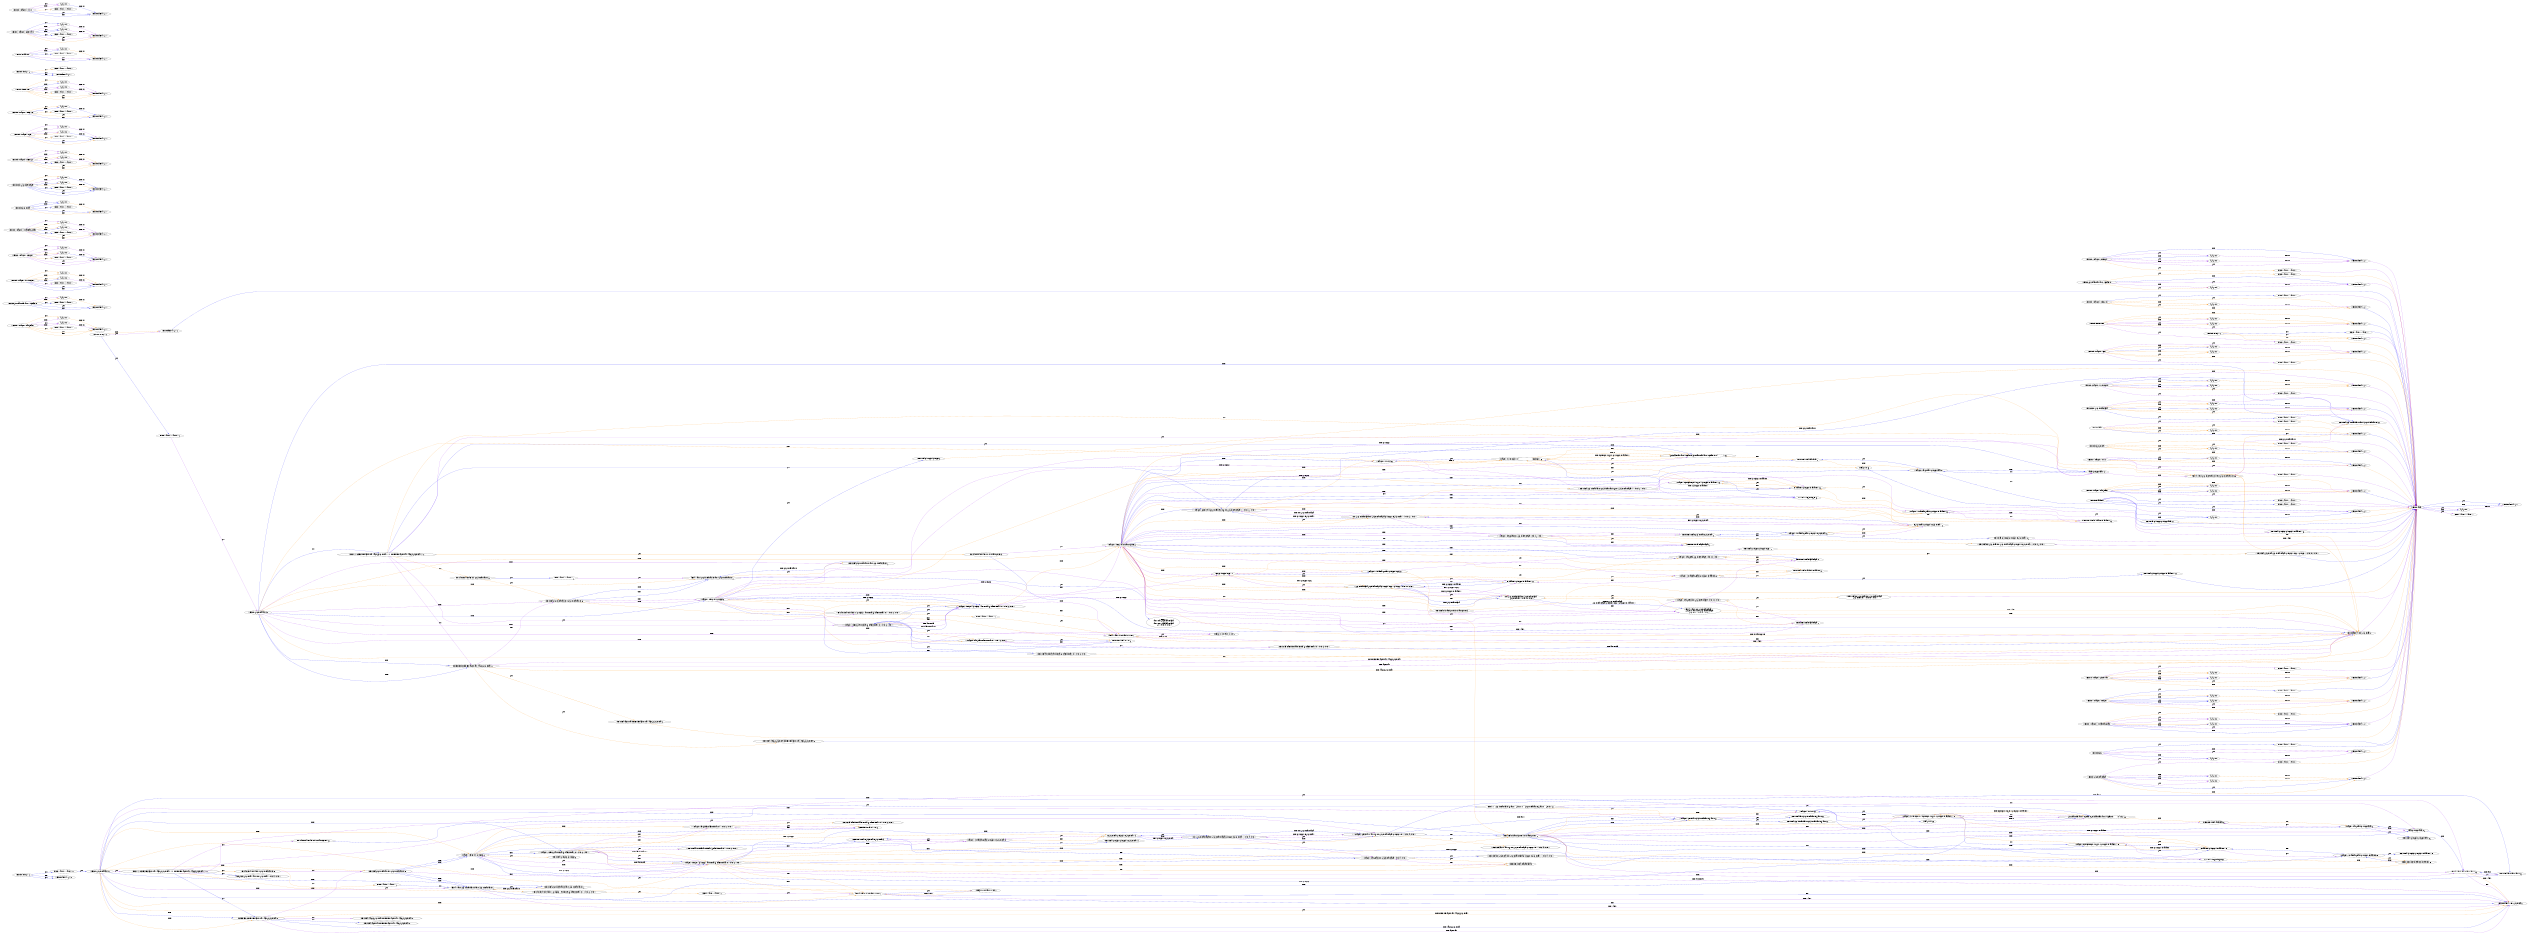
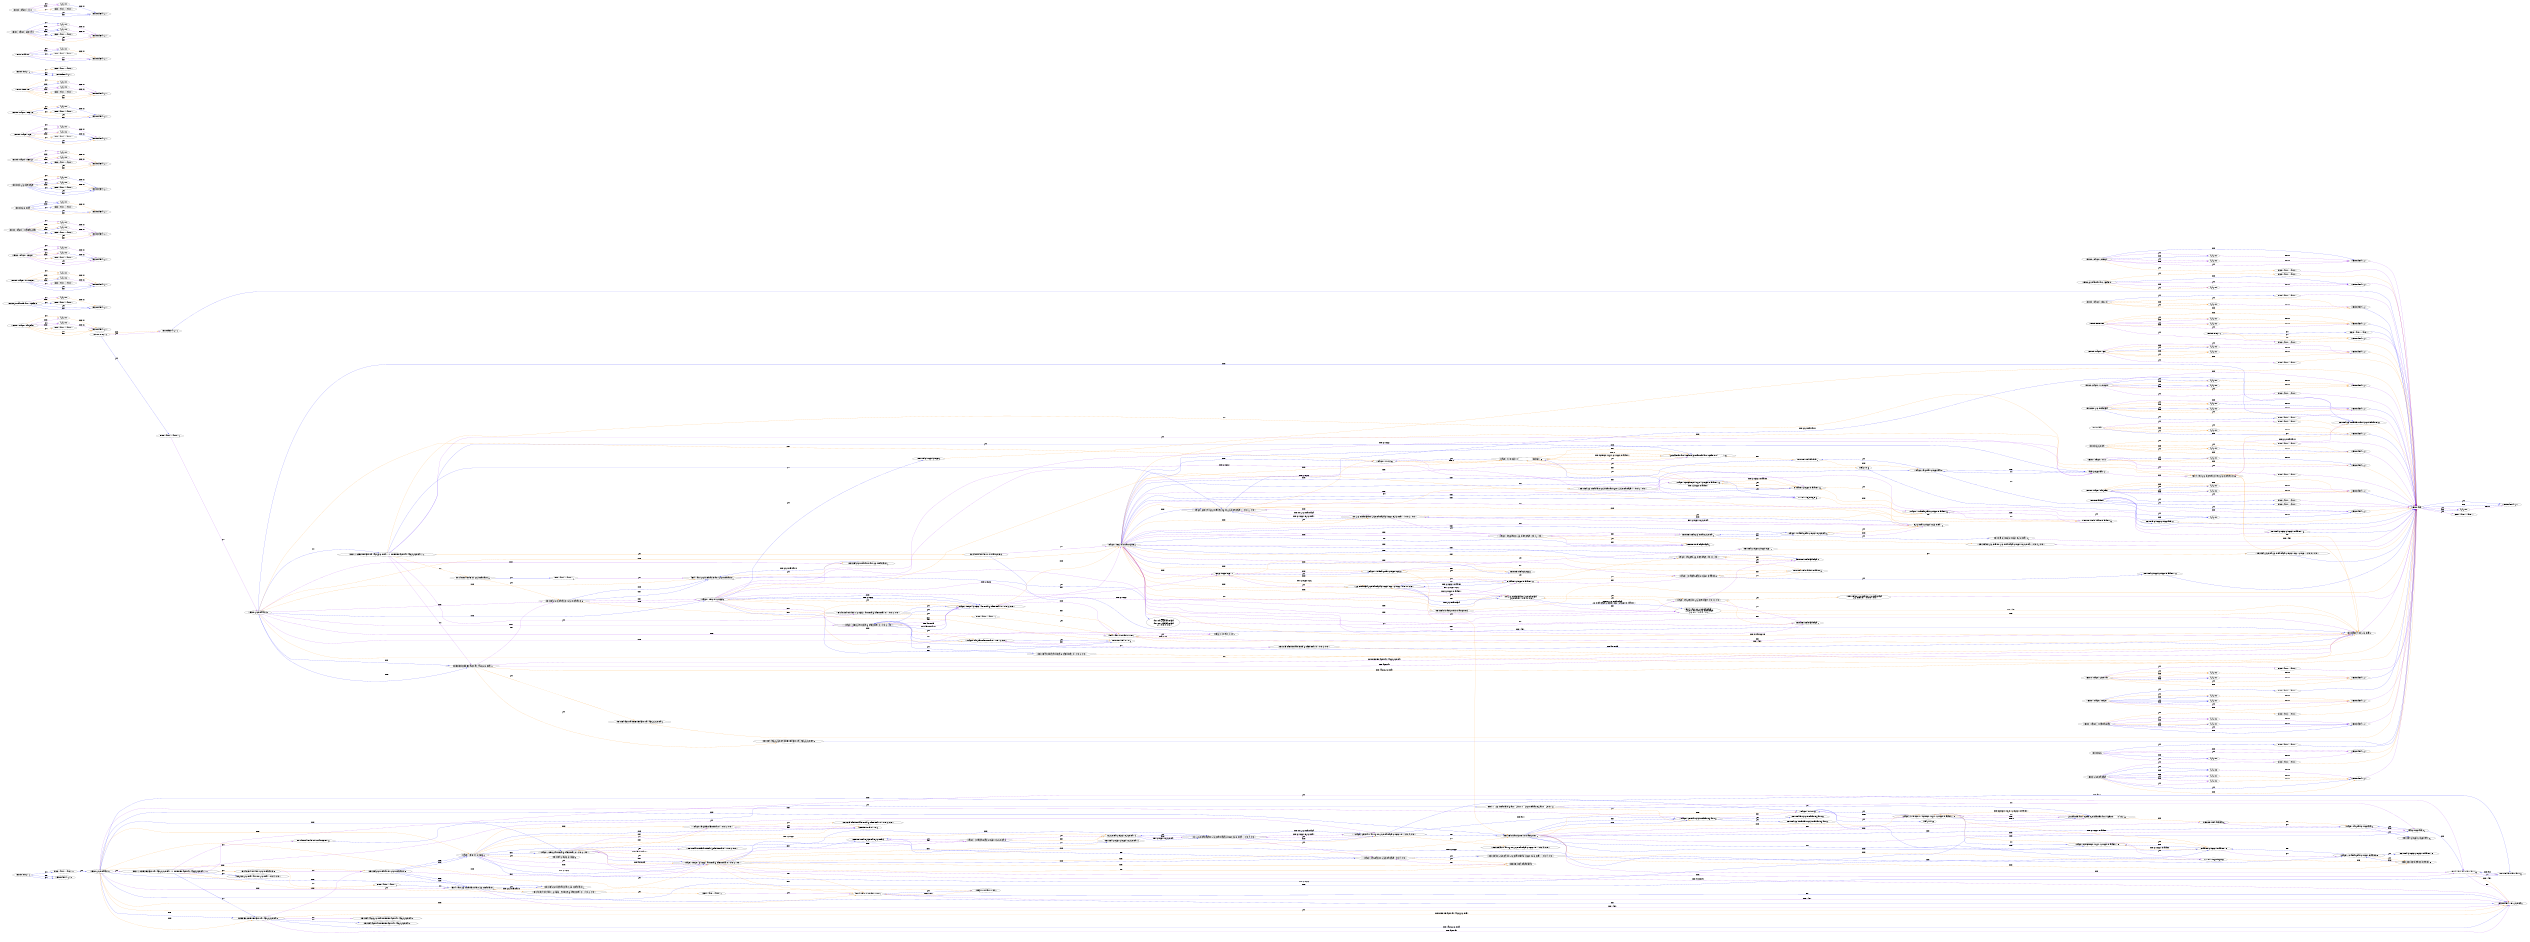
none -> (1520, 572)
none -> (2214, 770)
